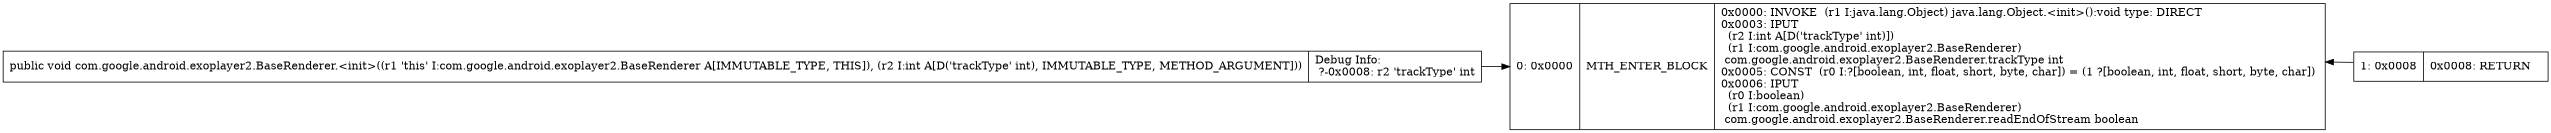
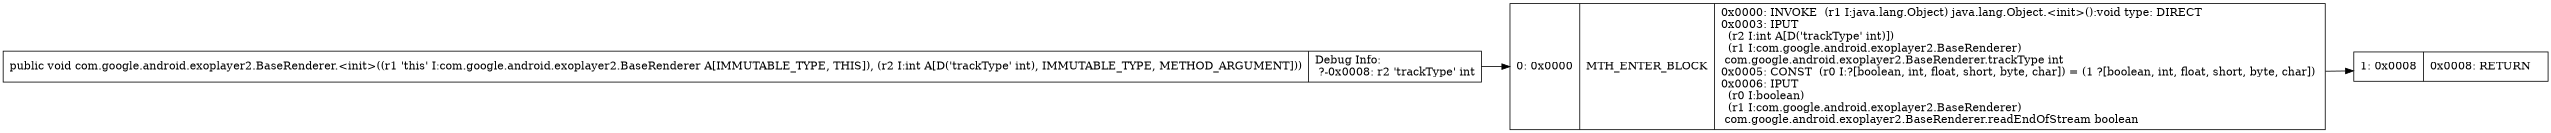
(2344, 62) -> (2335, 71)
